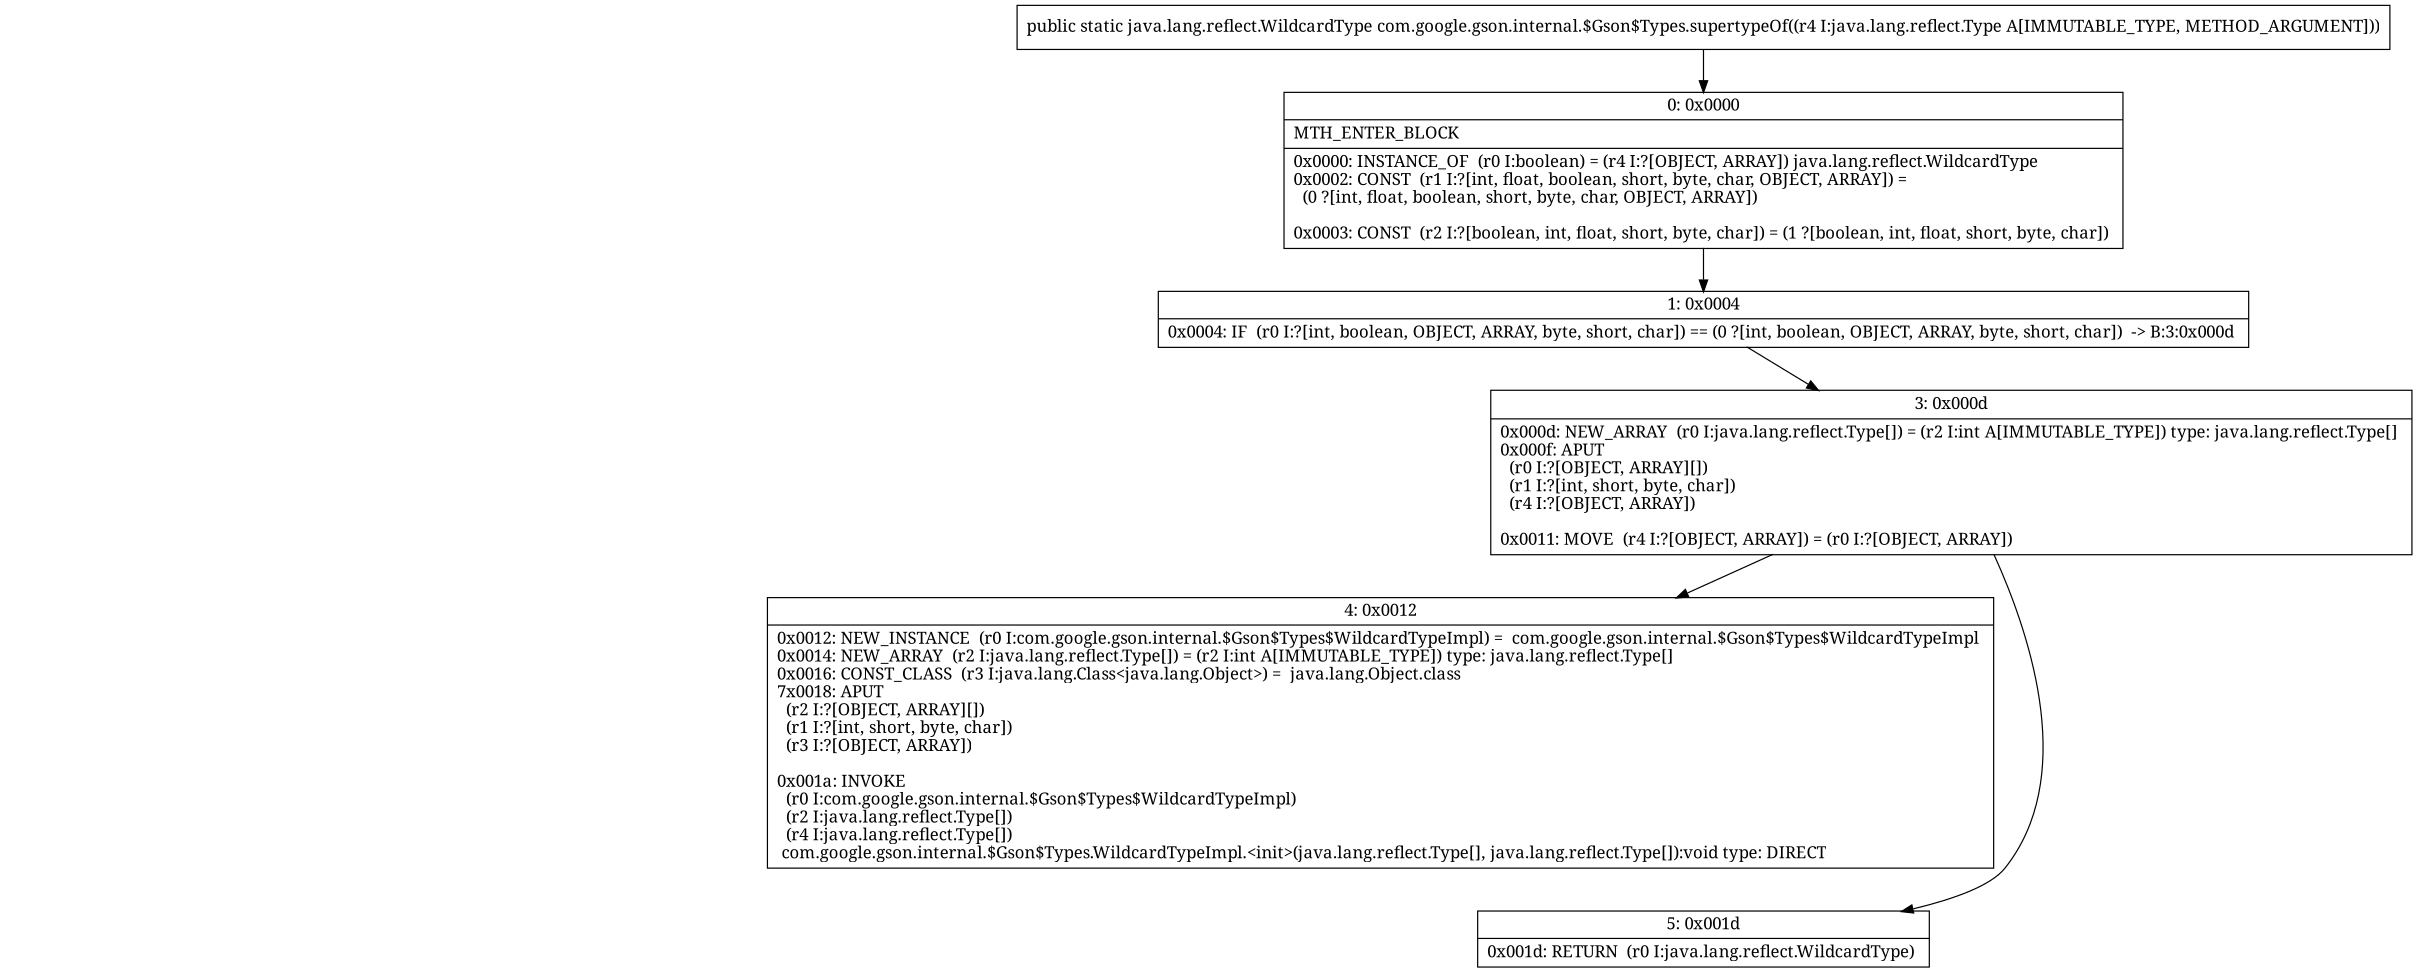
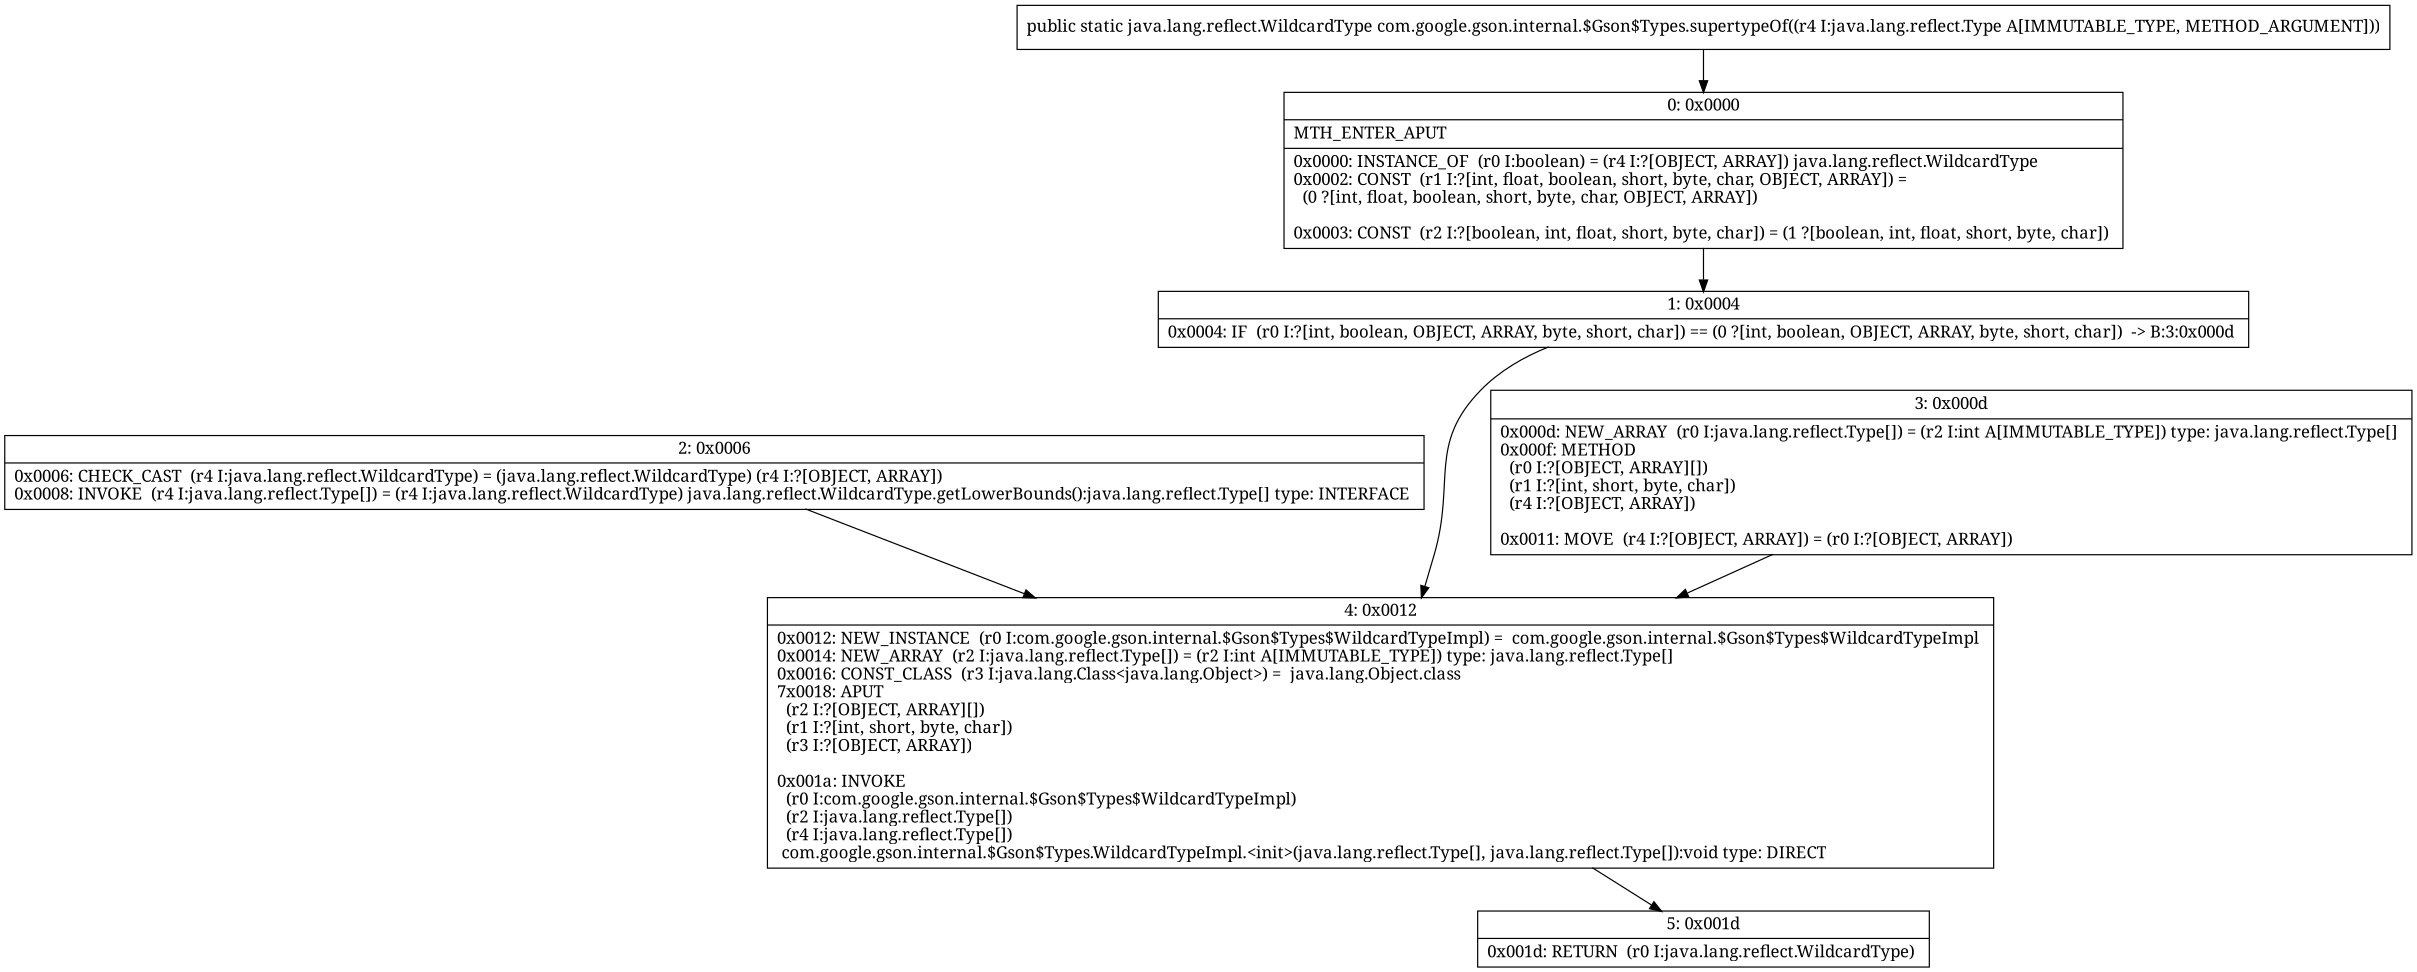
(1376, 133) -> (1370, 133)
(1777, 366) -> (1449, 444)
(1557, 450) -> (1573, 450)
none -> (714, 472)
(2042, 762) -> (1622, 886)
